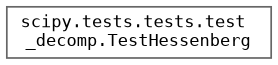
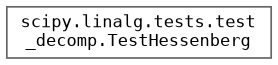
(139, 32) -> (139, 32)
